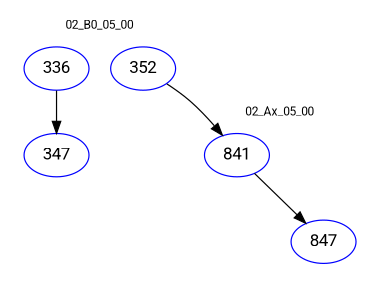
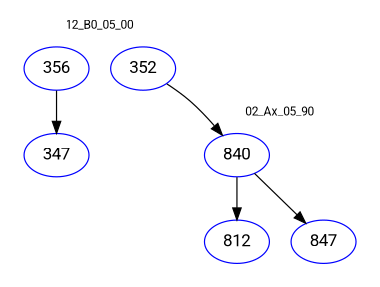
(100, 26) -> (100, 26)
(57, 69) -> (57, 69)
(280, 112) -> (280, 112)
(237, 155) -> (237, 155)
none -> (237, 242)
